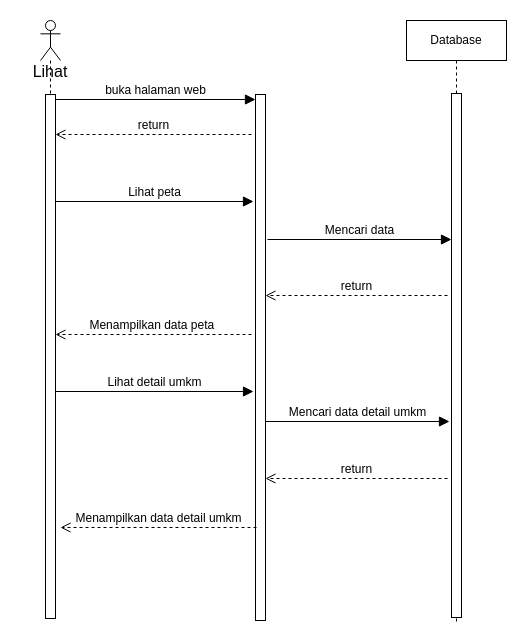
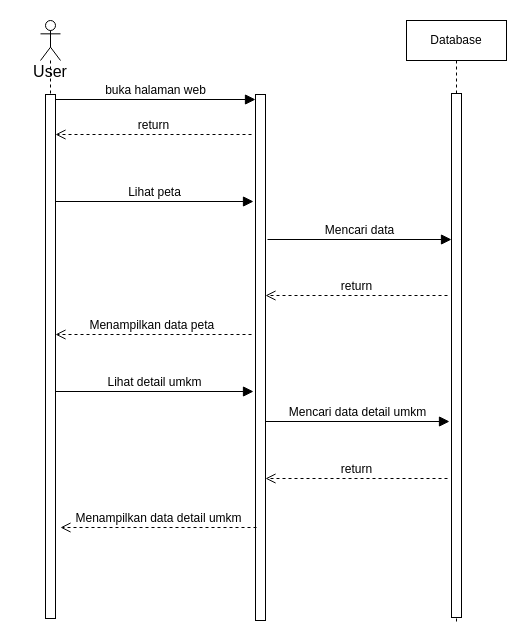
(51, 72) -> (51, 72)
